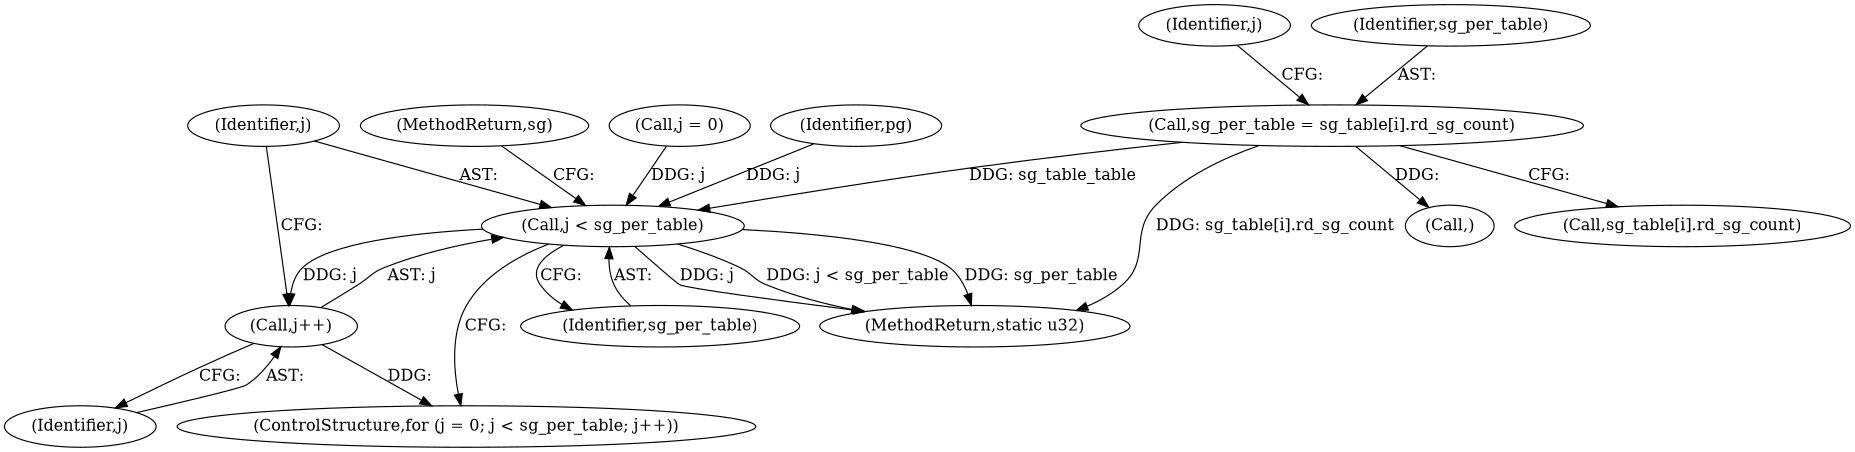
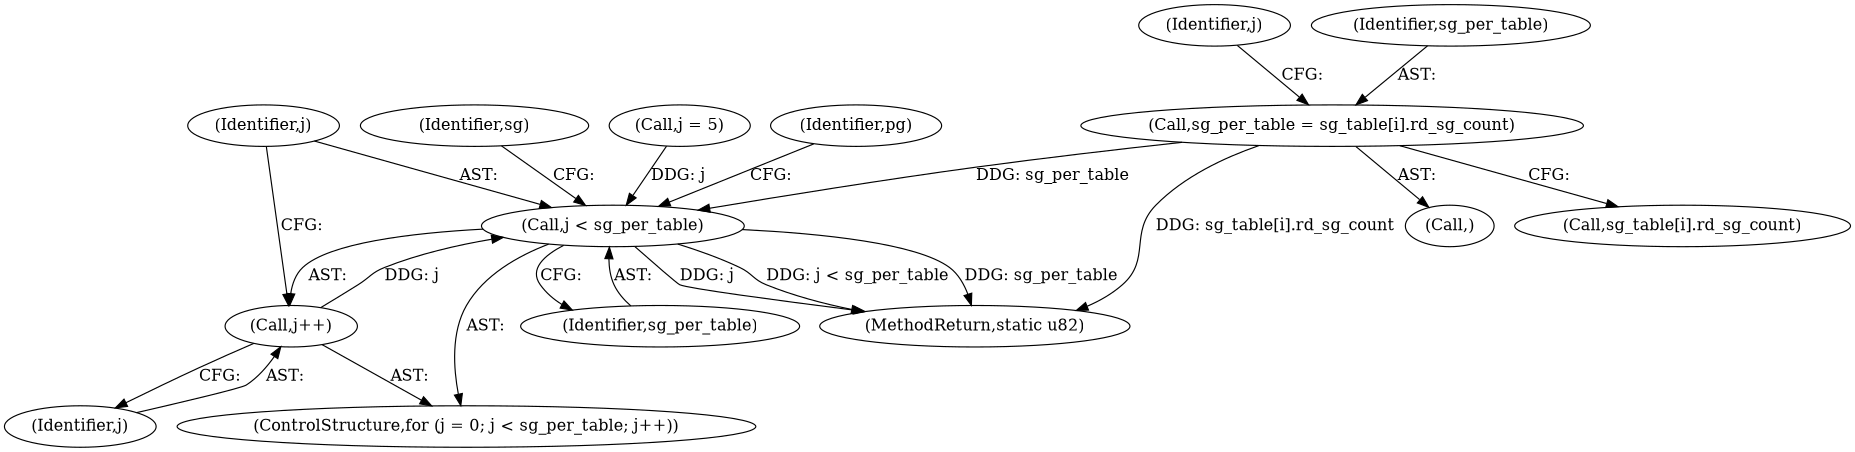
(475, 126) -> (475, 126)
(680, 126) -> (680, 126)
(774, 176) -> (774, 176)
(1053, 176) -> (1053, 176)
(1420, 176) -> (1420, 176)
(330, 276) -> (330, 276)
(412, 276) -> (412, 276)
(488, 326) -> (488, 326)
(975, 326) -> (975, 326)
(412, 376) -> (412, 376)
